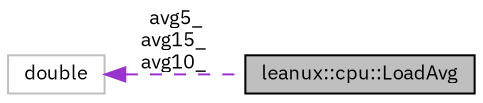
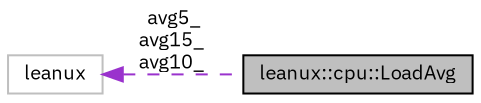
(56, 74) -> (55, 74)
